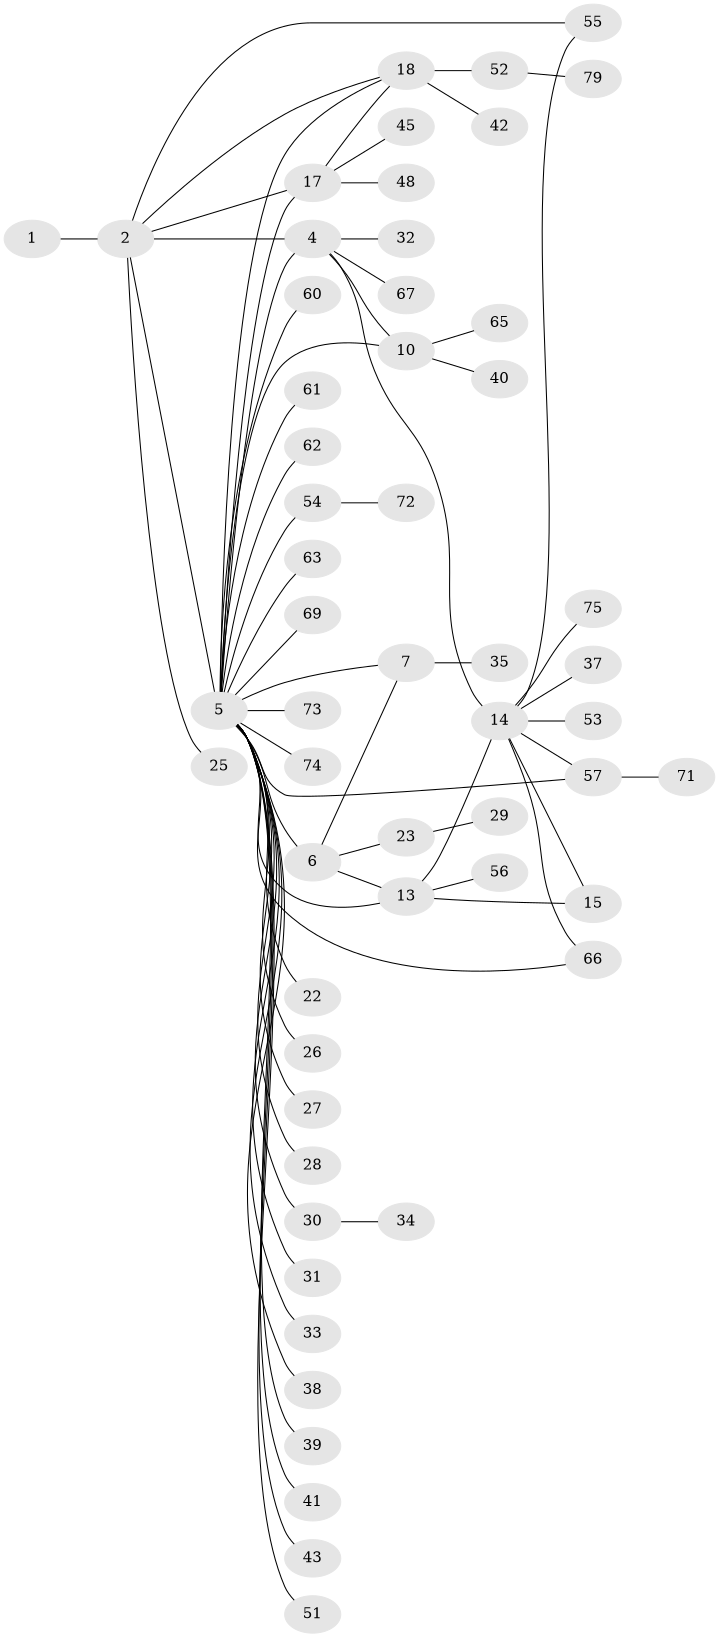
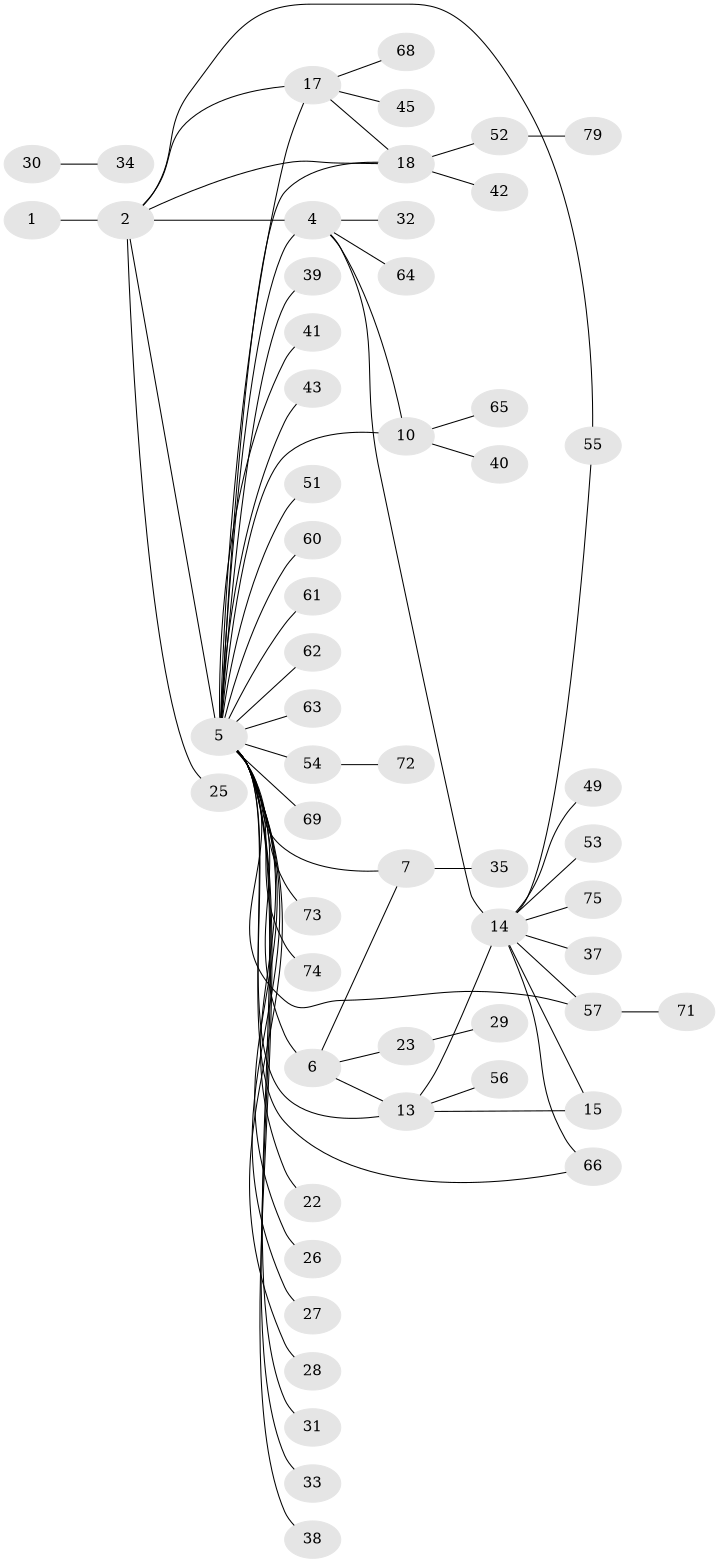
(406, 183) -> (406, 52)
(406, 295) -> (406, 276)
none -> (593, 787)
(266, 966) -> none
